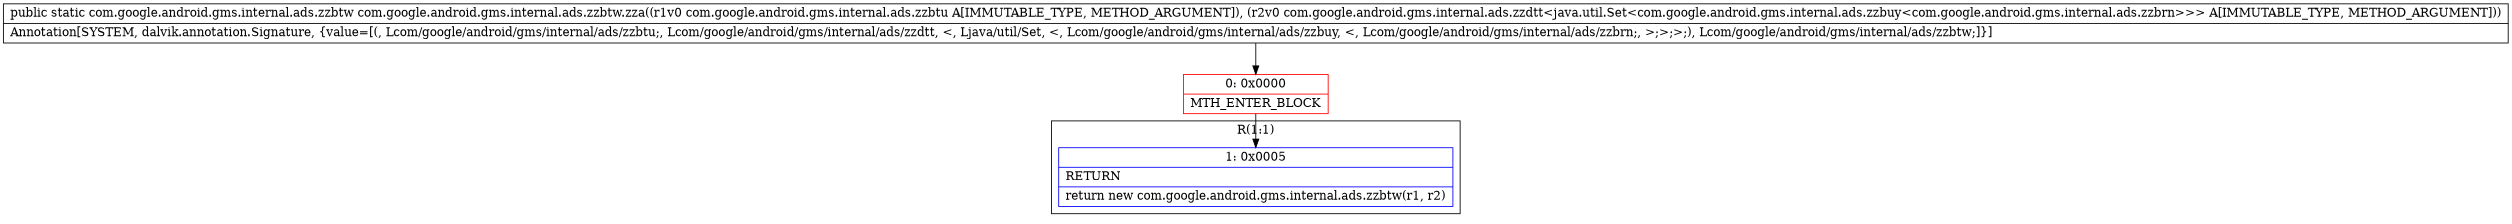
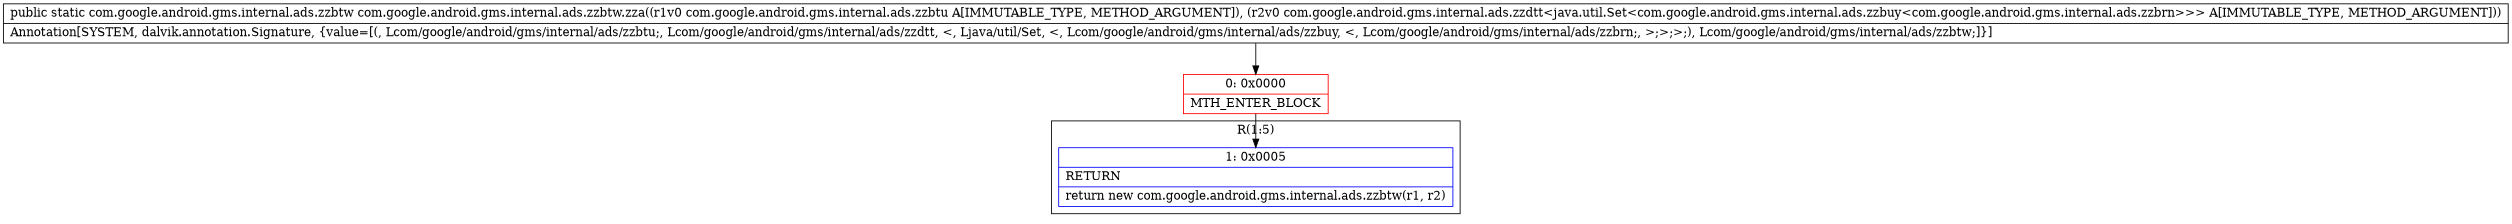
(1256, 131) -> (1256, 131)
